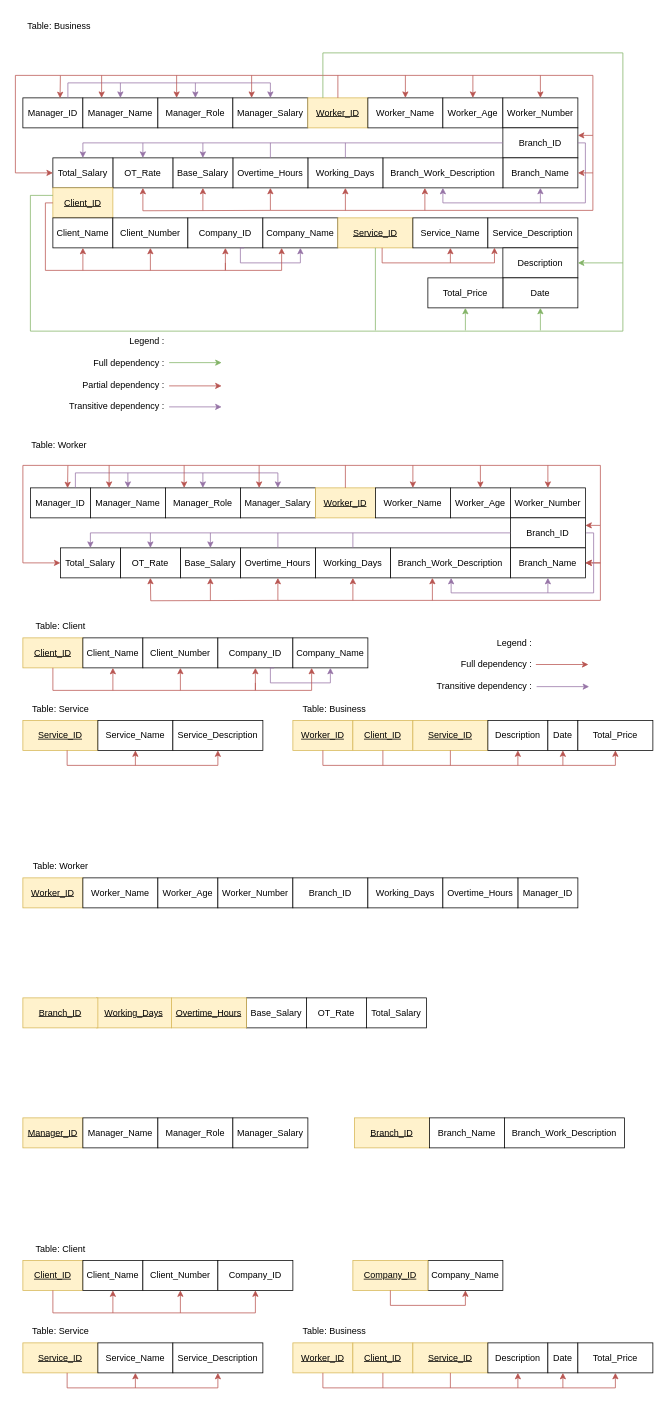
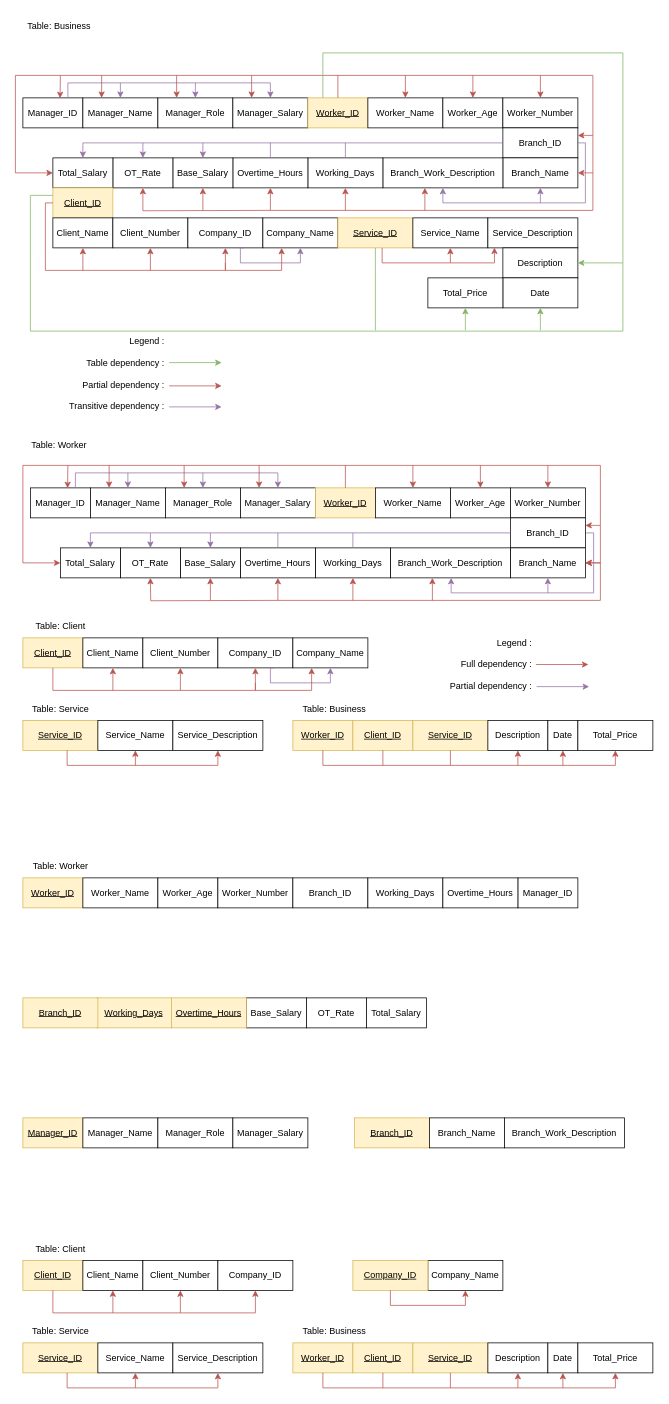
(113, 374) -> (113, 374)
(480, 664) -> (488, 664)
